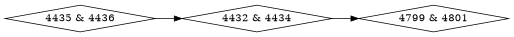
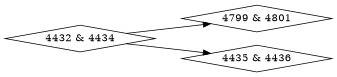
(165, 19) -> (165, 48)
